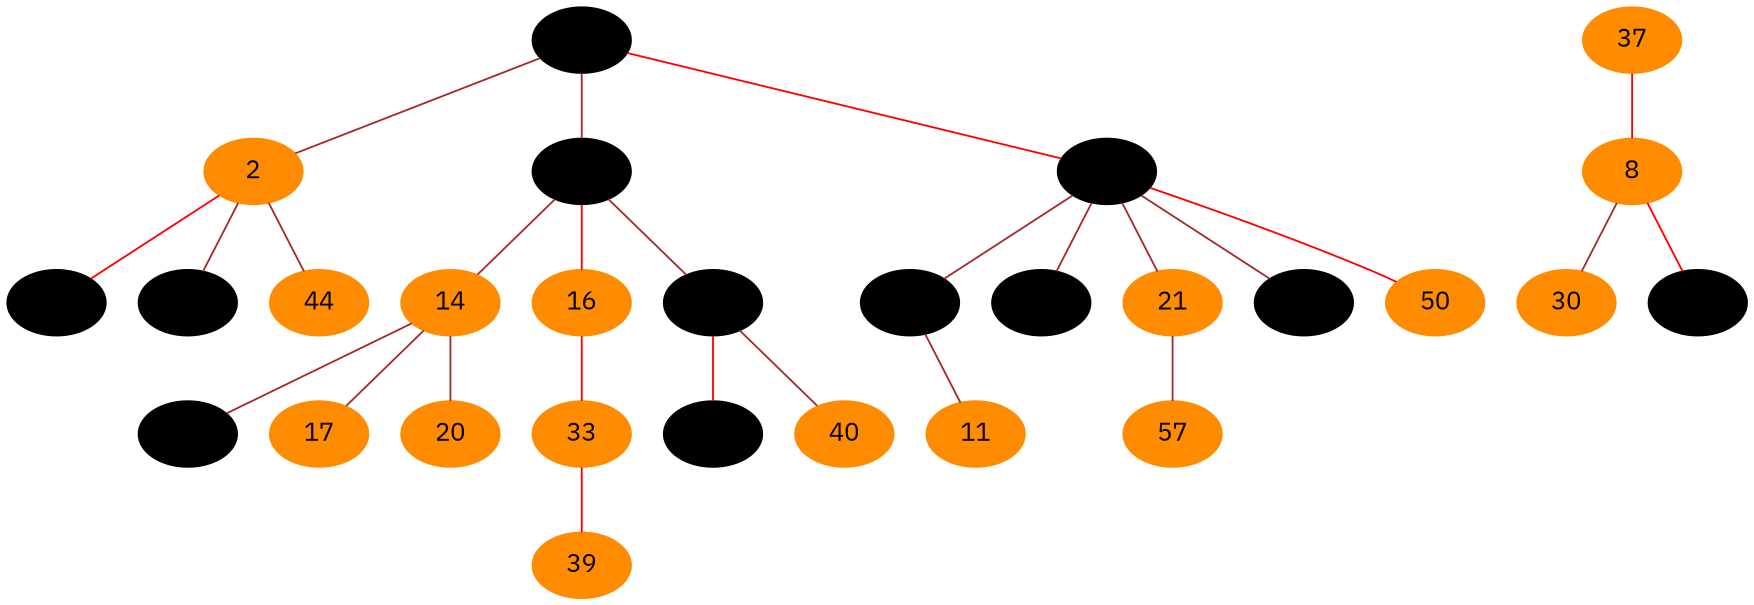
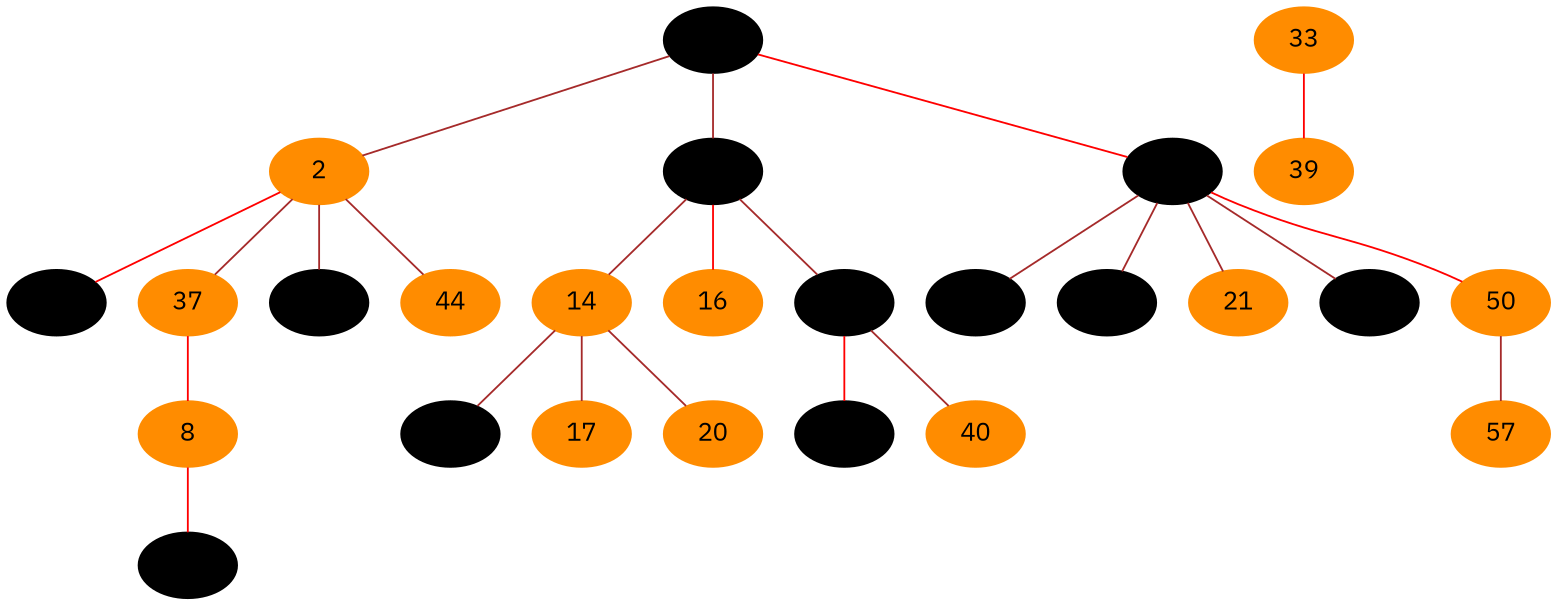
none -> (254, 237)
(1566, 303) -> none
(582, 369) -> none
(1173, 369) -> (1501, 369)
(976, 434) -> none
